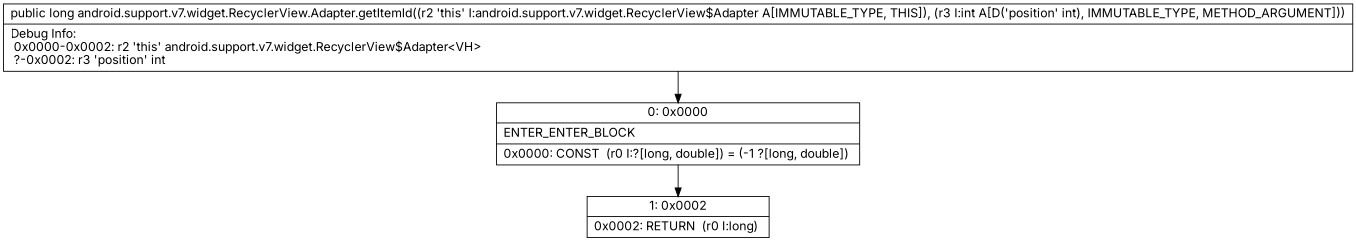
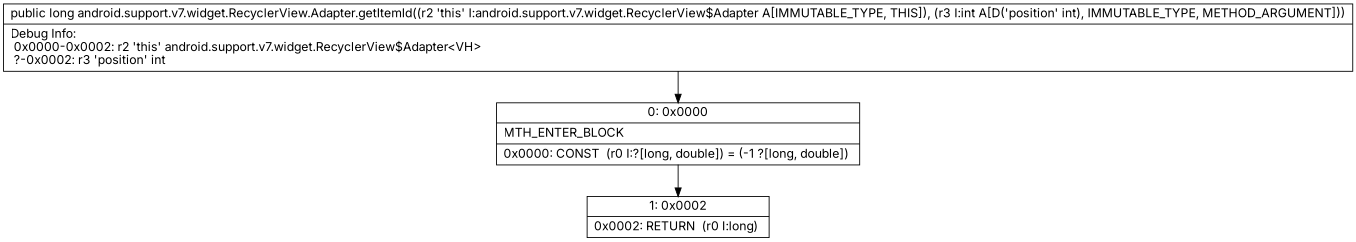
(570, 133) -> (564, 133)
